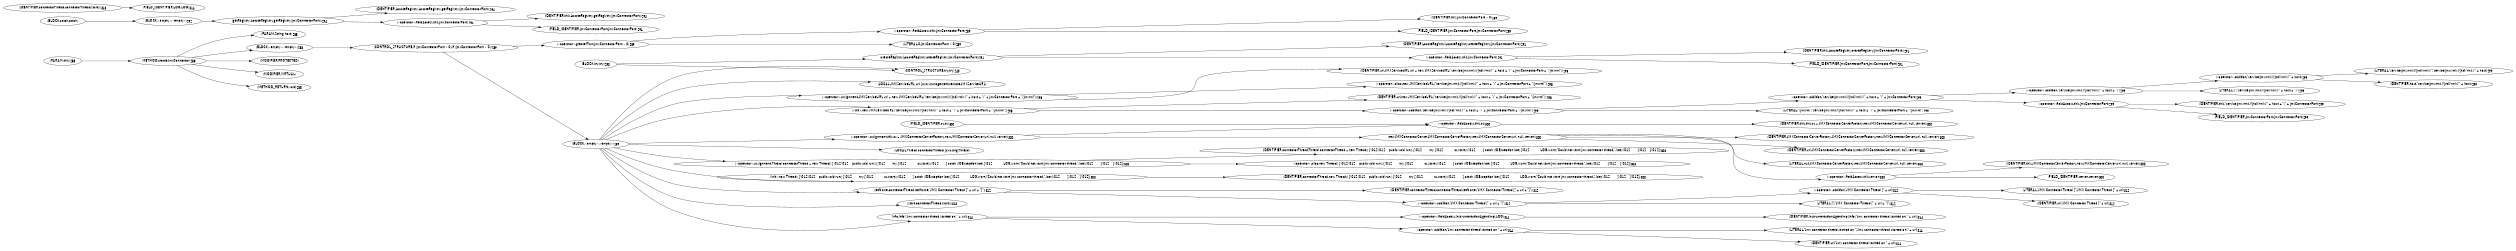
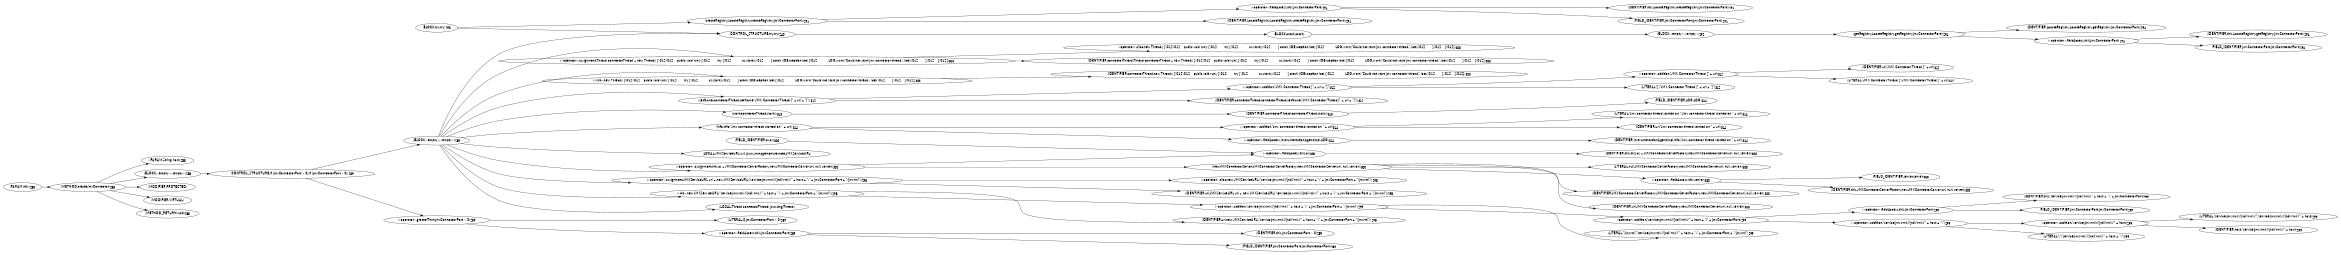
none -> (1030, 34)
none -> (1010, 114)
